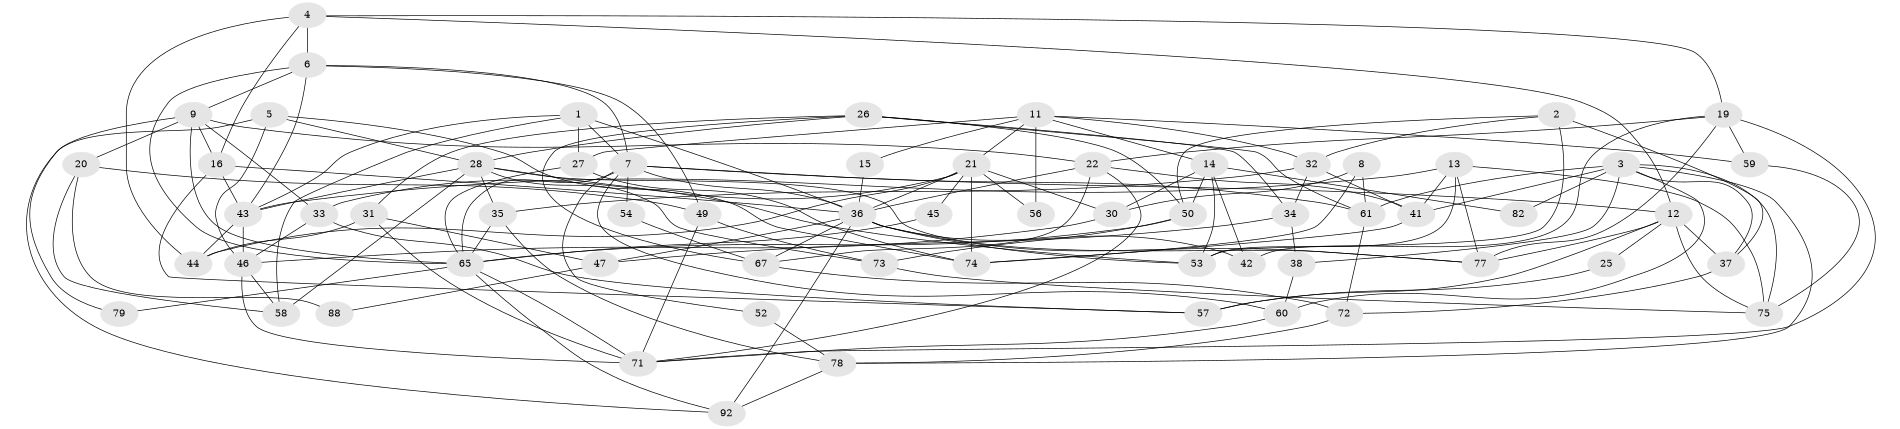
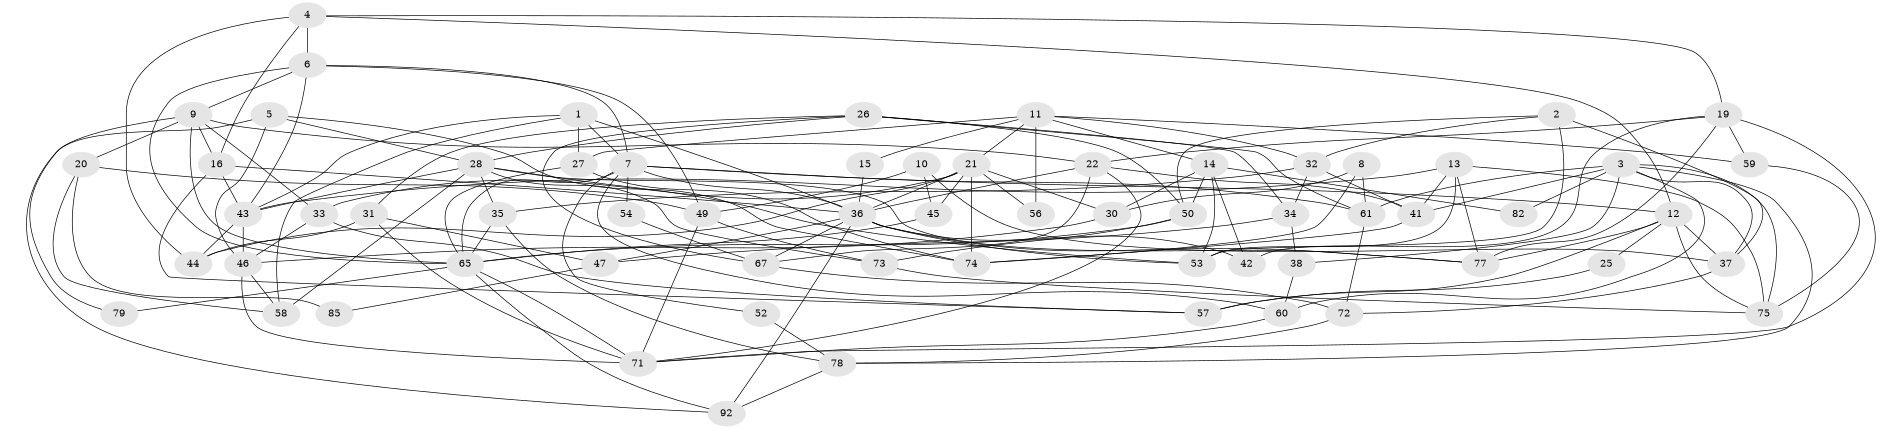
none -> (922, 165)
(335, 314) -> (335, 314)
